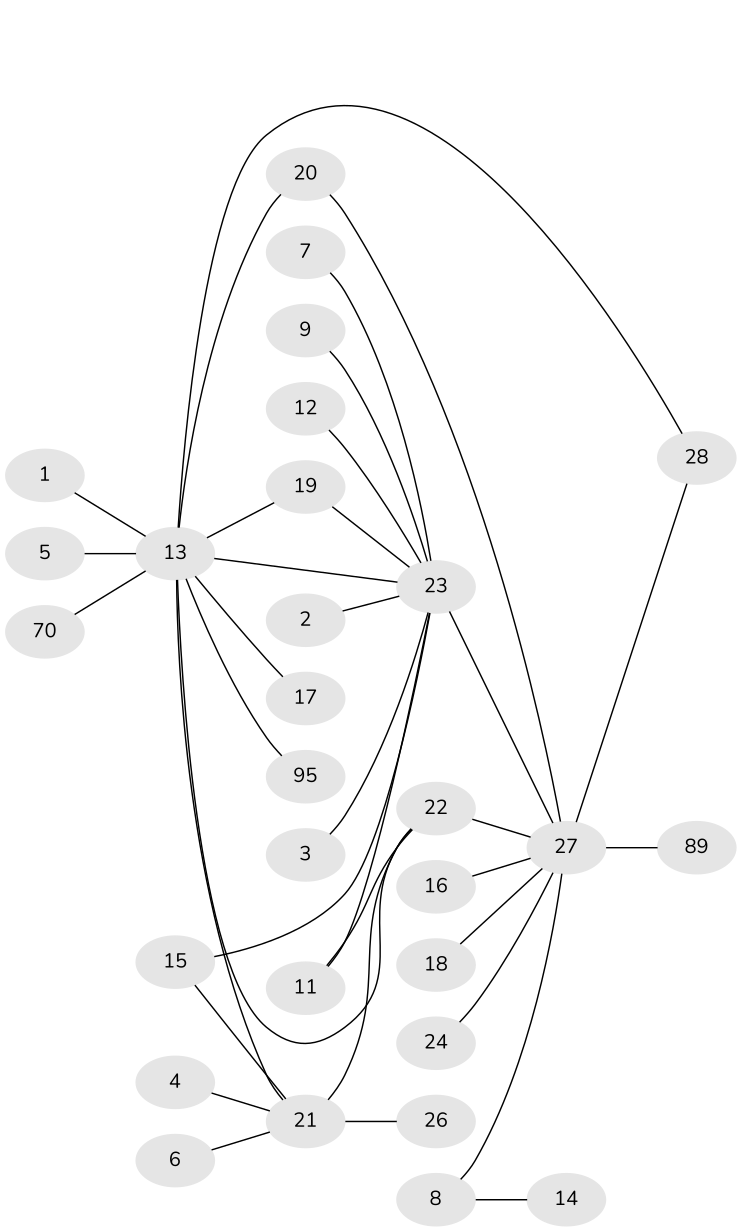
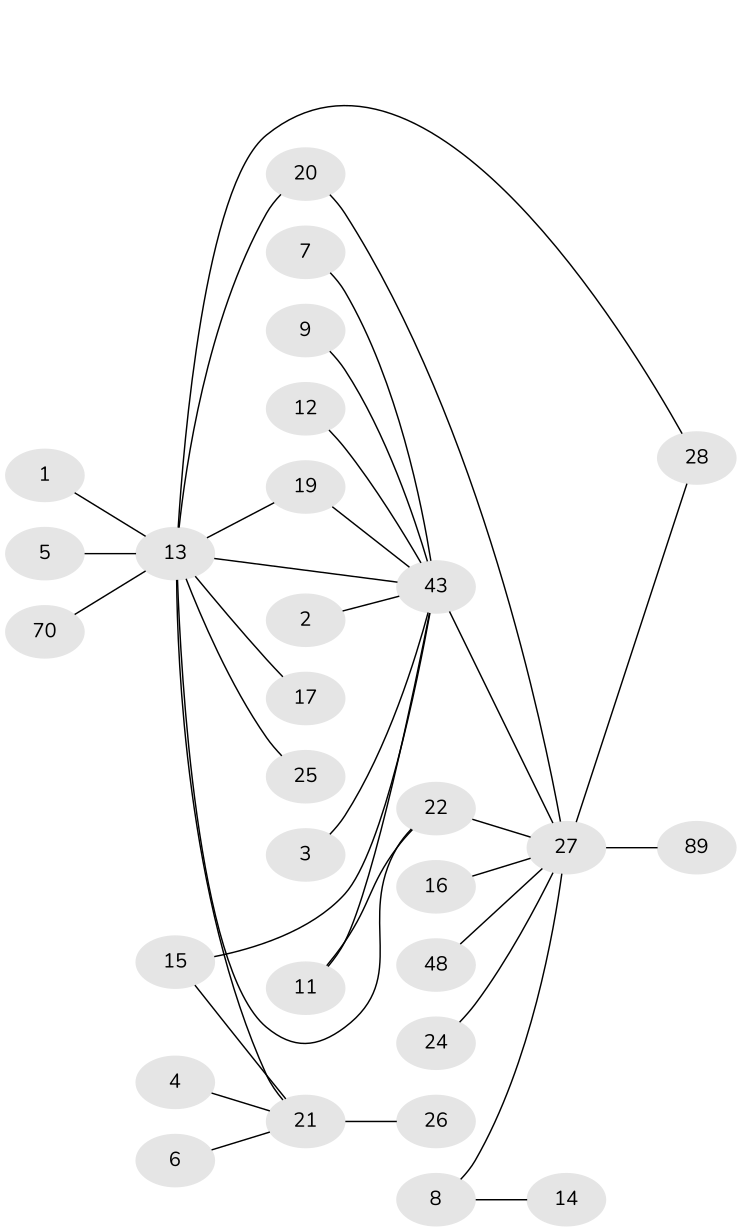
(436, 587) -> (436, 587)
(306, 777) -> (306, 777)
(369, 964) -> none
(436, 965) -> (436, 965)
